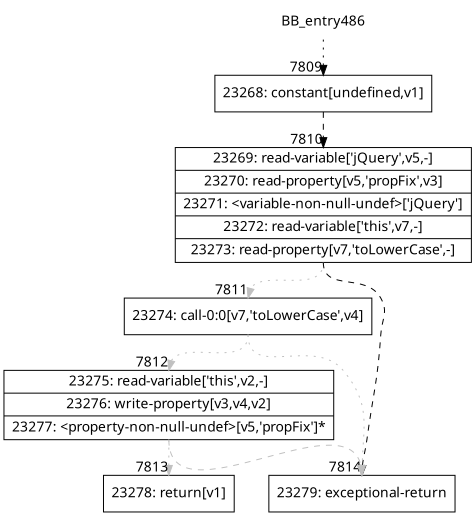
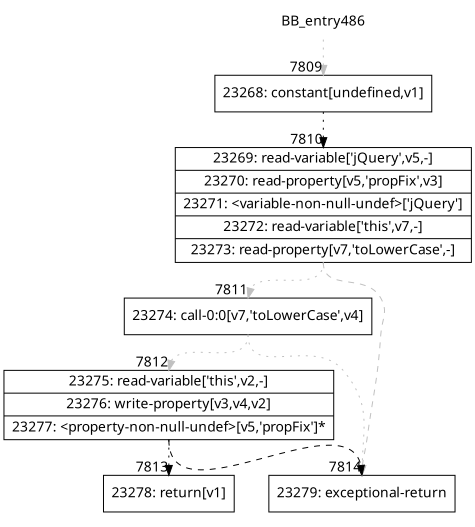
(323, 52) -> (323, 52)
(323, 125) -> (323, 125)
(380, 345) -> (380, 345)
(169, 458) -> (169, 458)
(261, 459) -> (261, 459)
